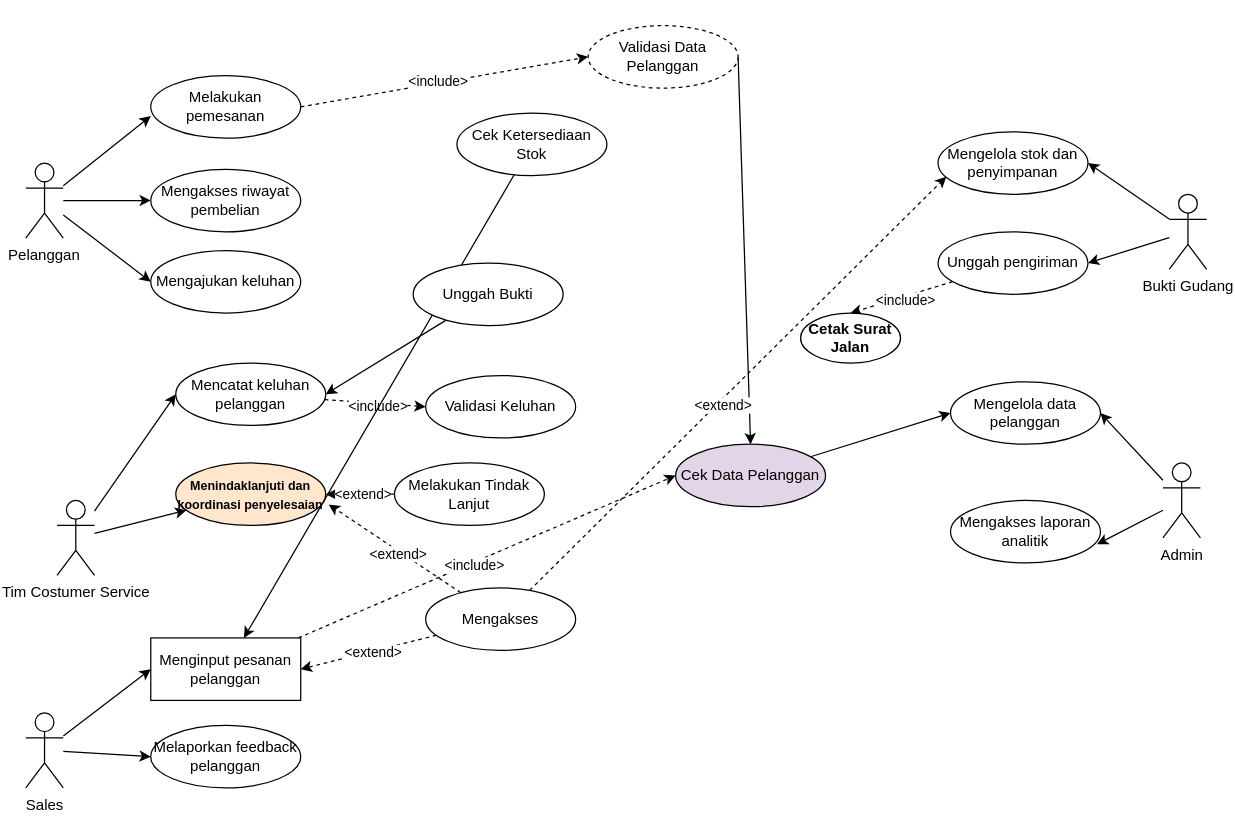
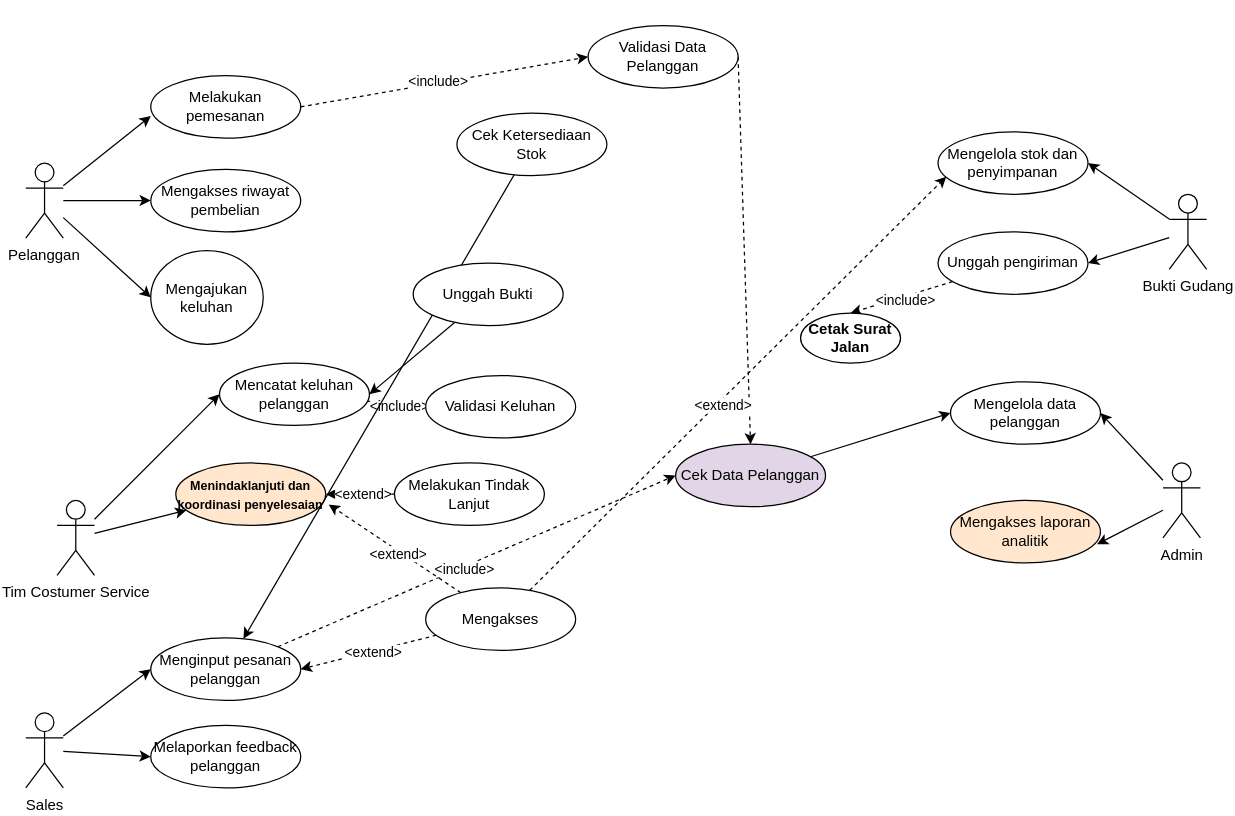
(663, 57) -> (663, 57)
(744, 227) -> (744, 227)
(226, 282) -> (207, 298)
(251, 394) -> (294, 394)
(1026, 532) -> (1026, 532)
(226, 669) -> (226, 669)
